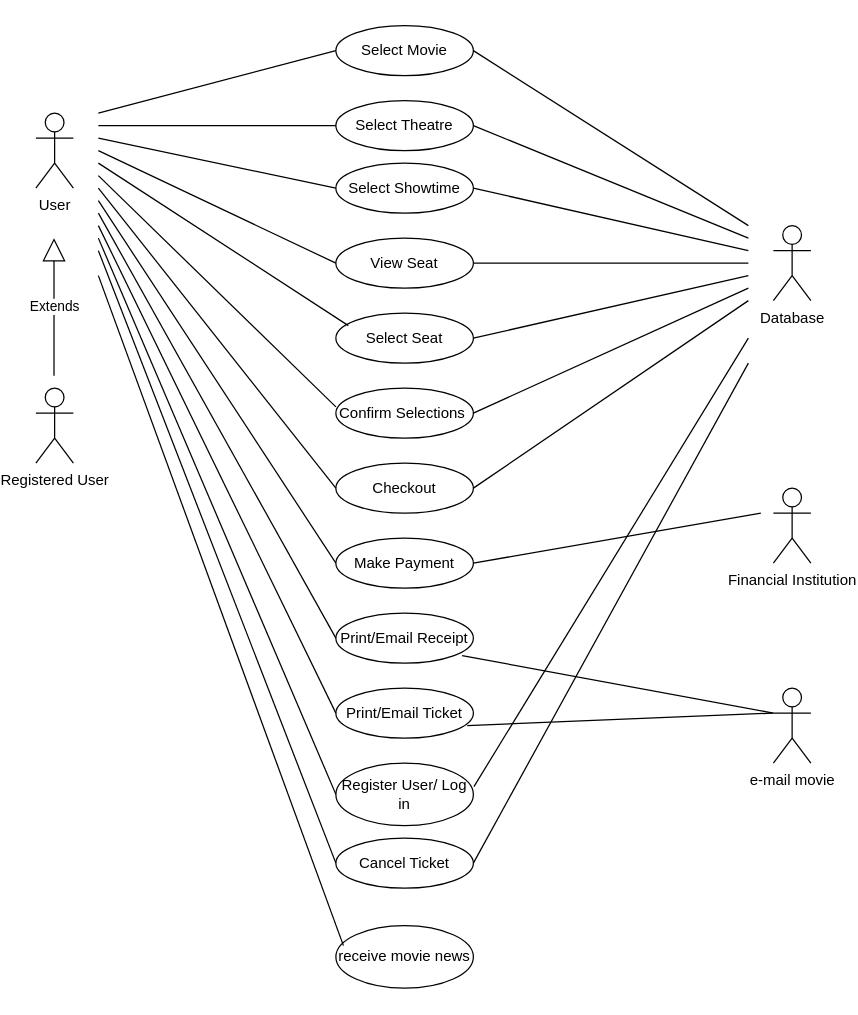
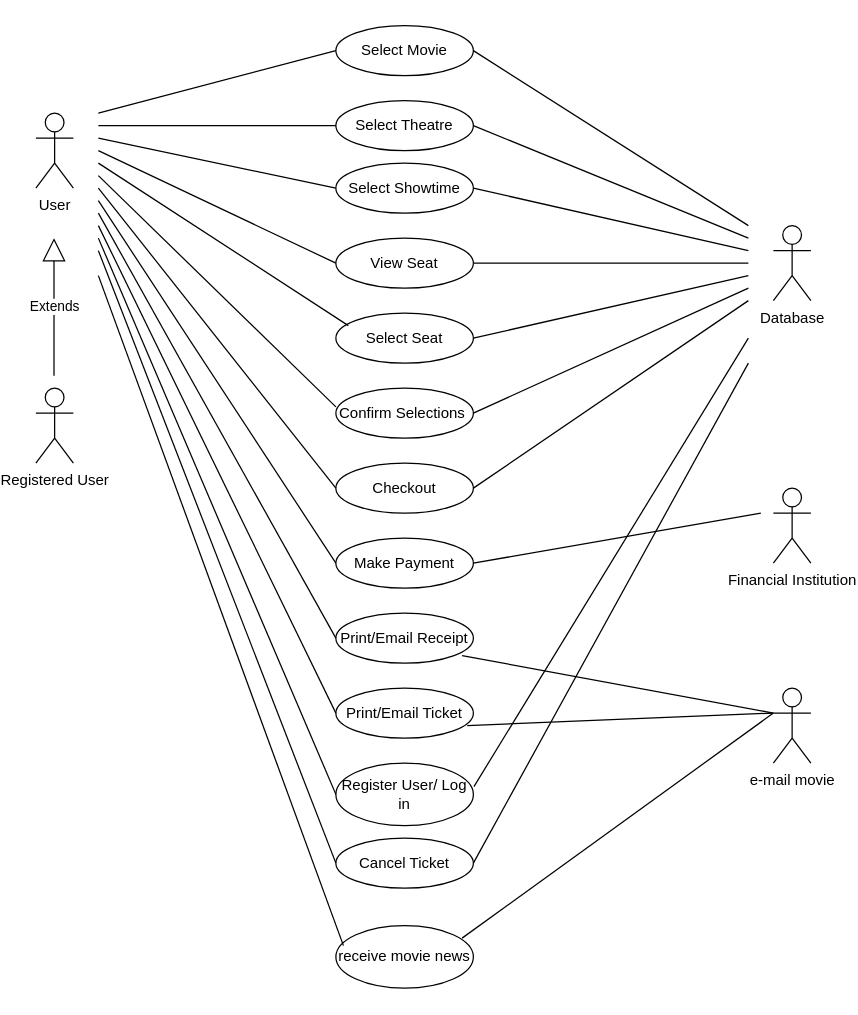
none -> (617, 826)
